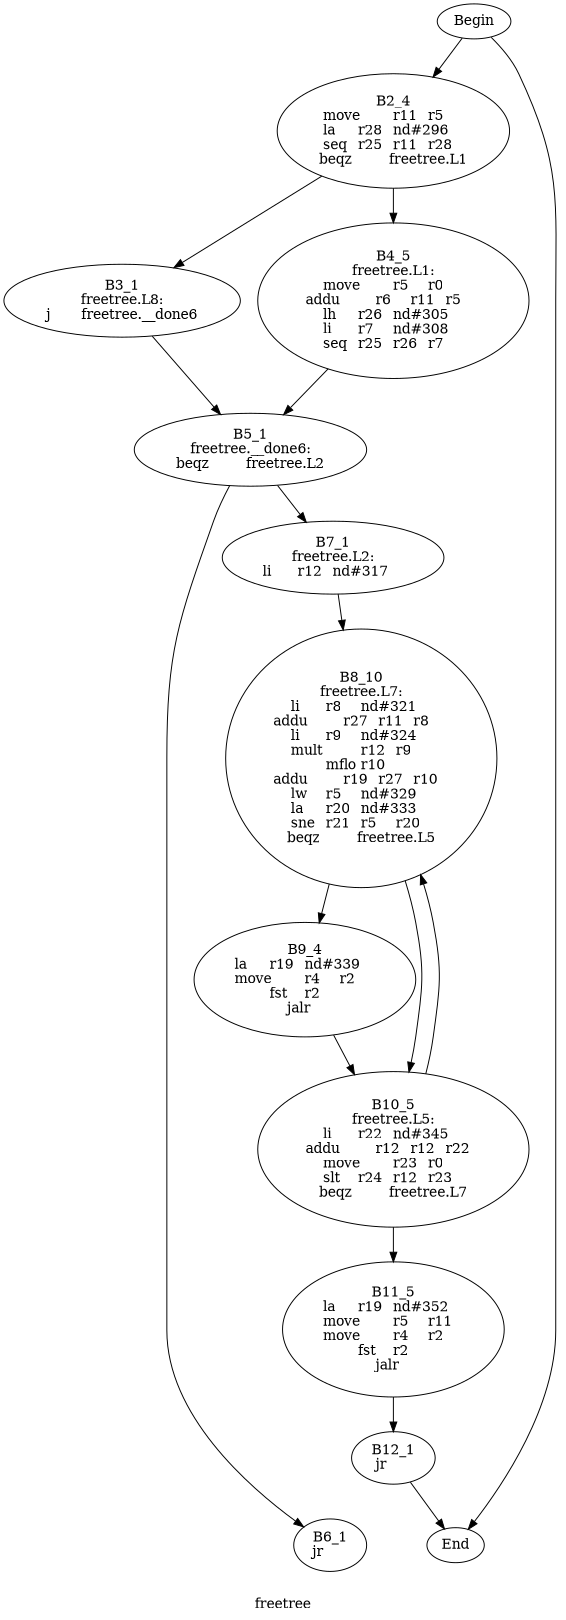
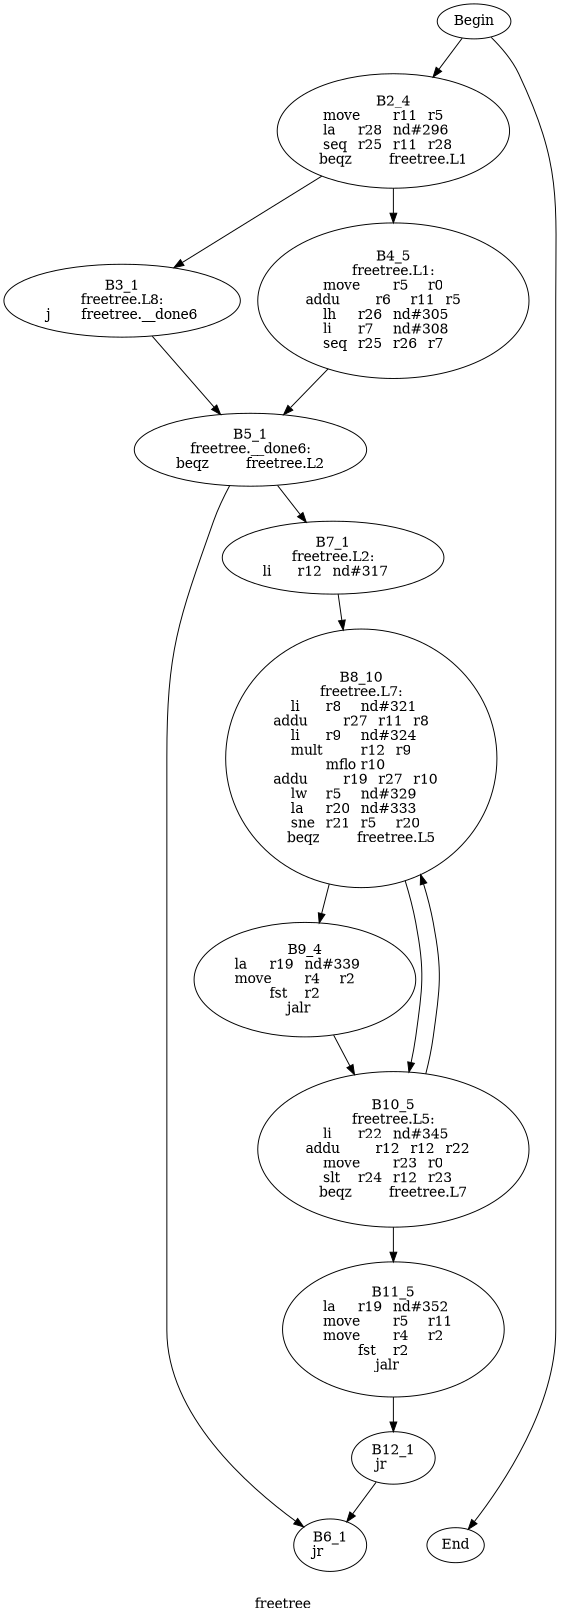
(425, 1502) -> (364, 1498)
